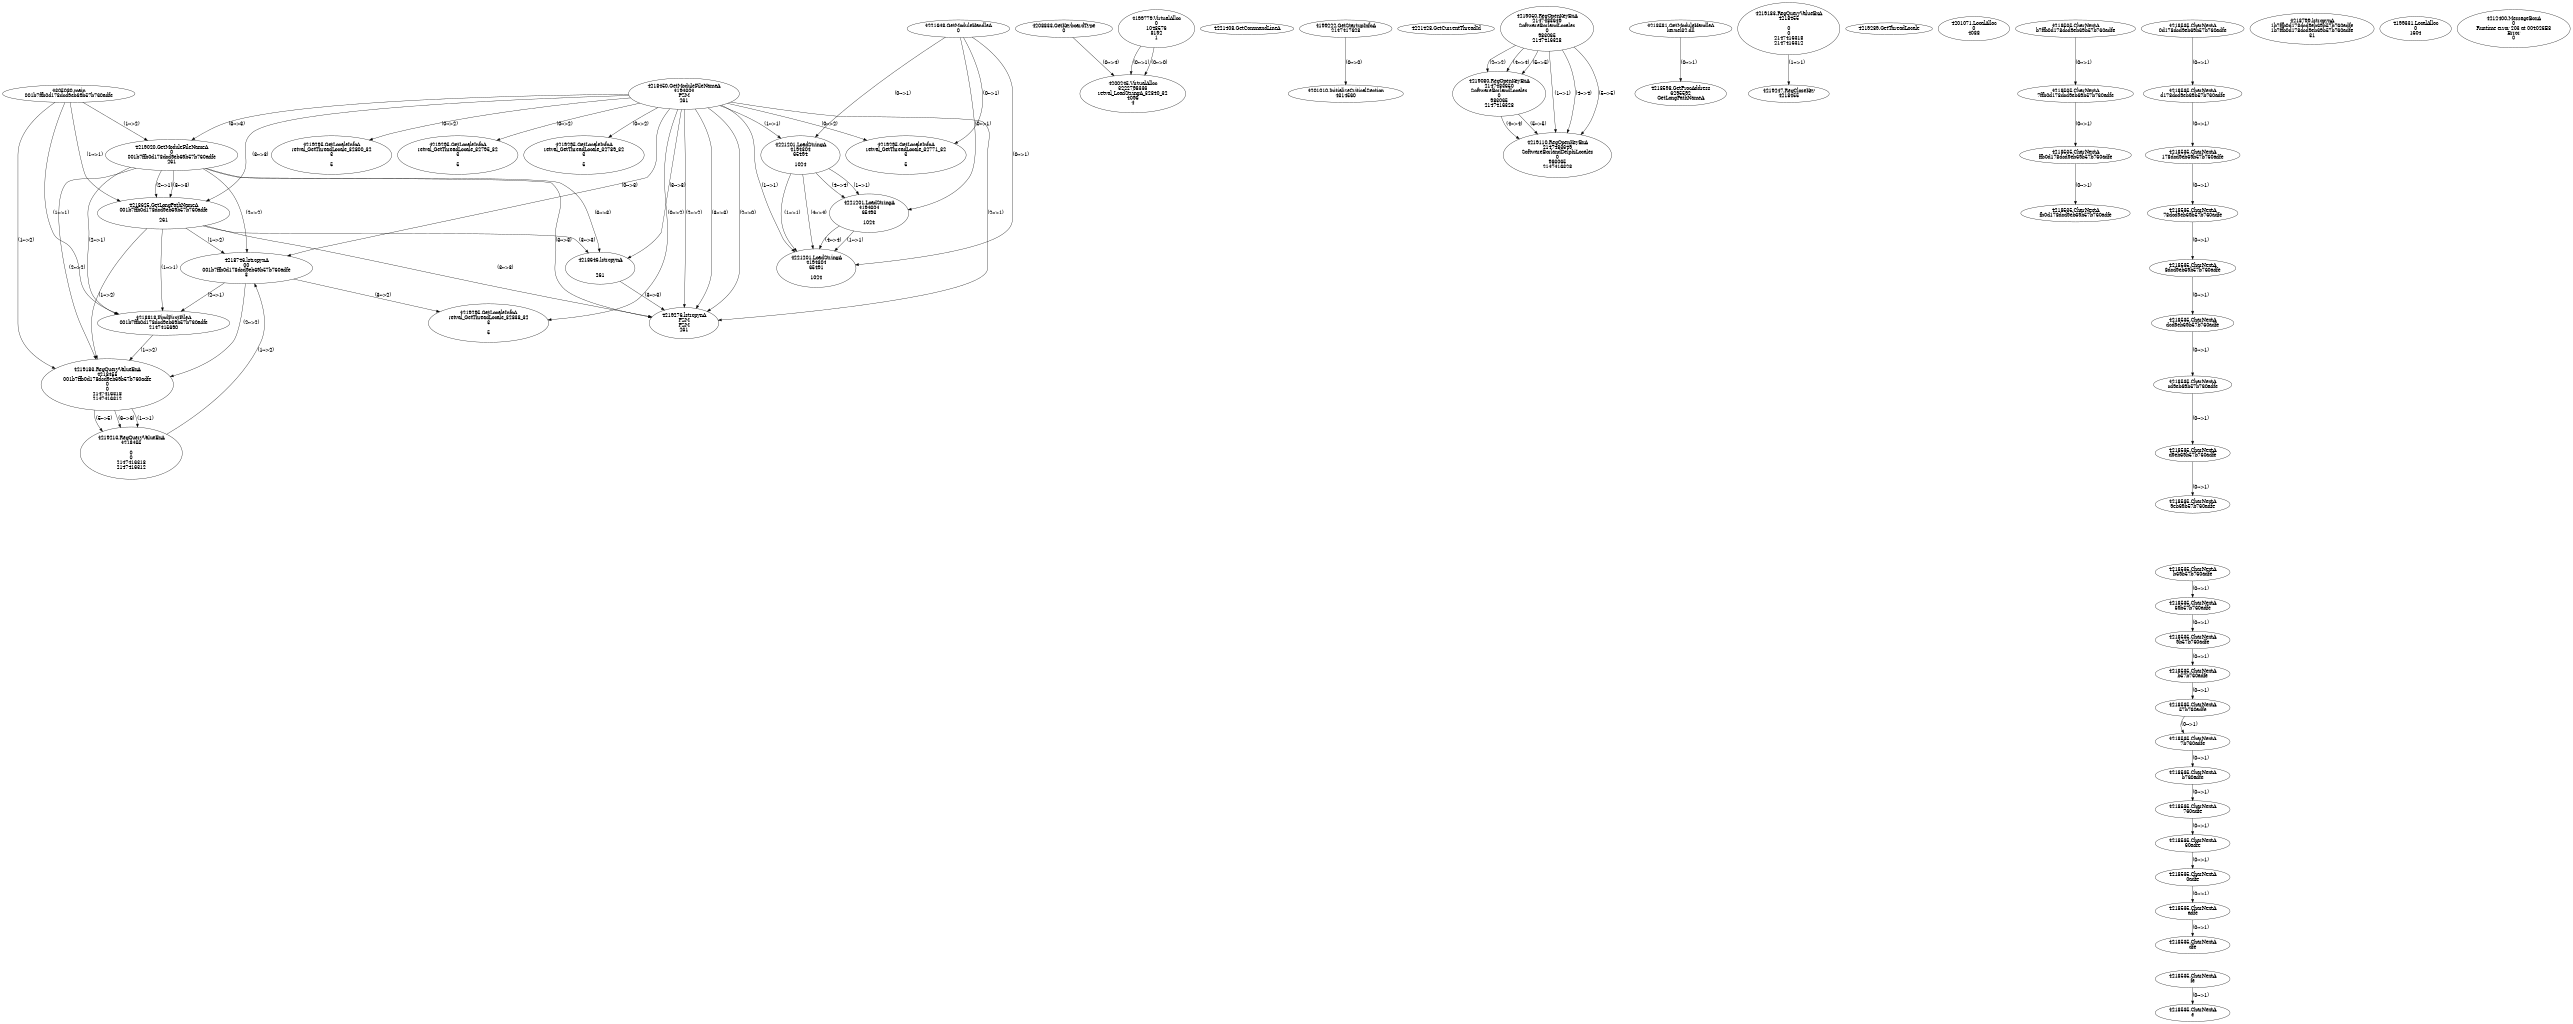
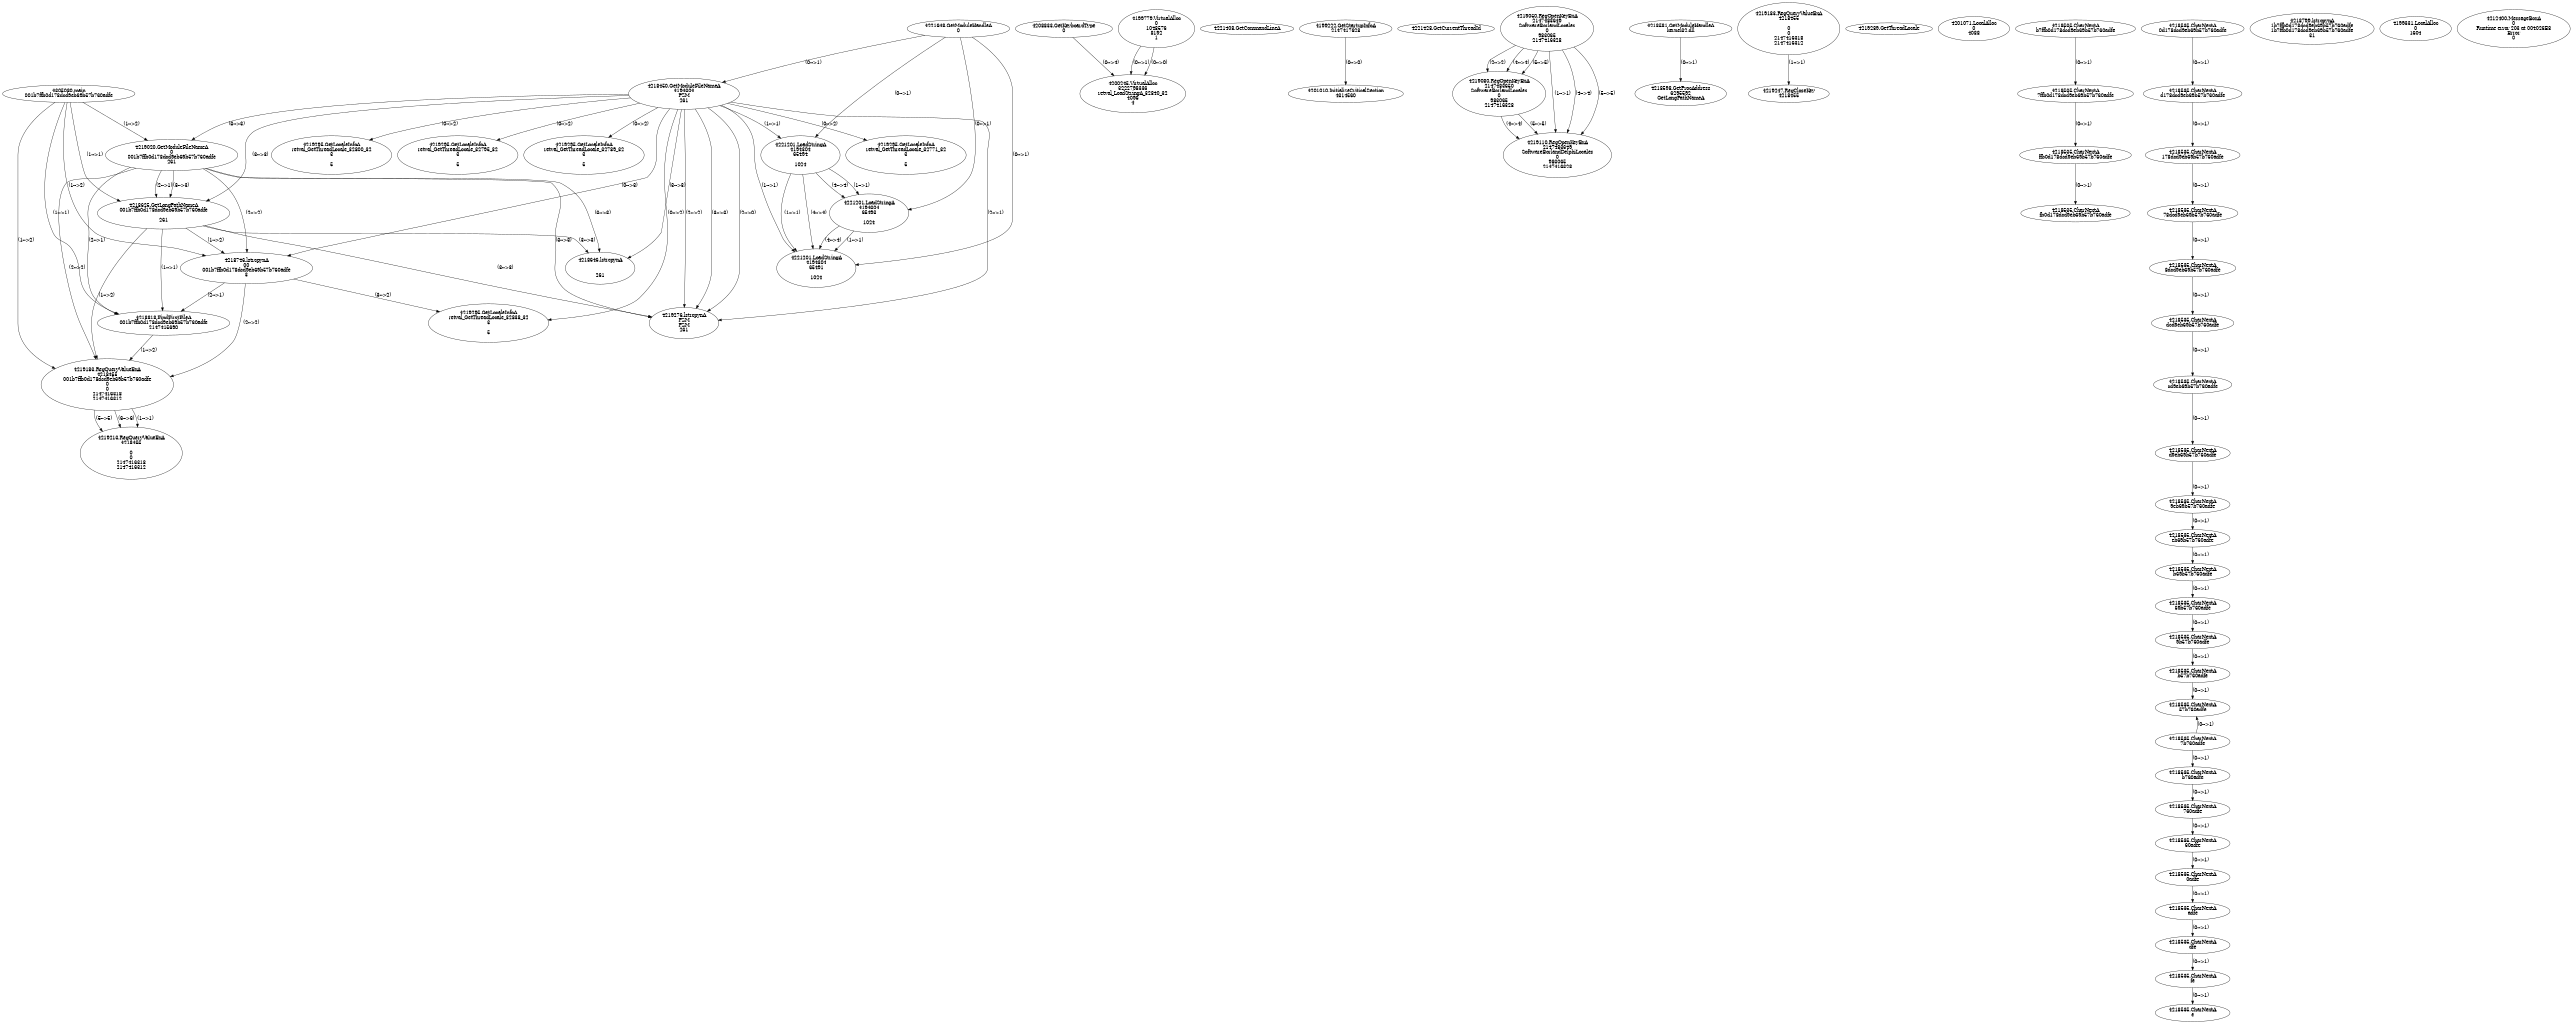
(982, 93) -> (825, 56)
(640, 294) -> none
(240, 374) -> (85, 222)
none -> (2193, 538)
(2181, 723) -> (2198, 726)
none -> (2193, 960)
